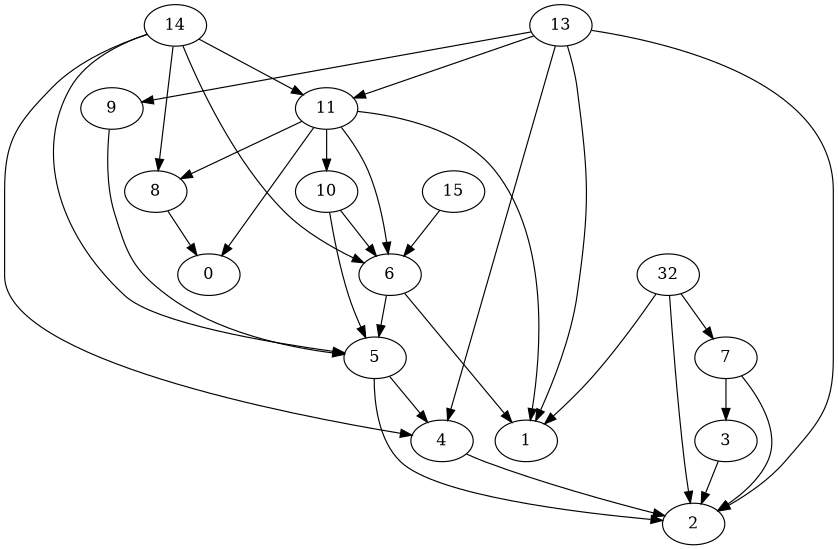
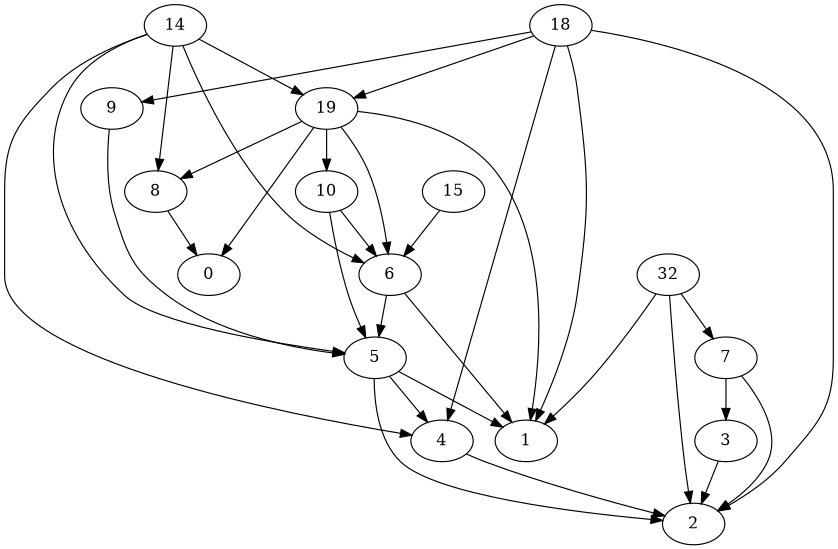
(561, 25) -> (561, 25)
(327, 108) -> (327, 108)
none -> (446, 397)
